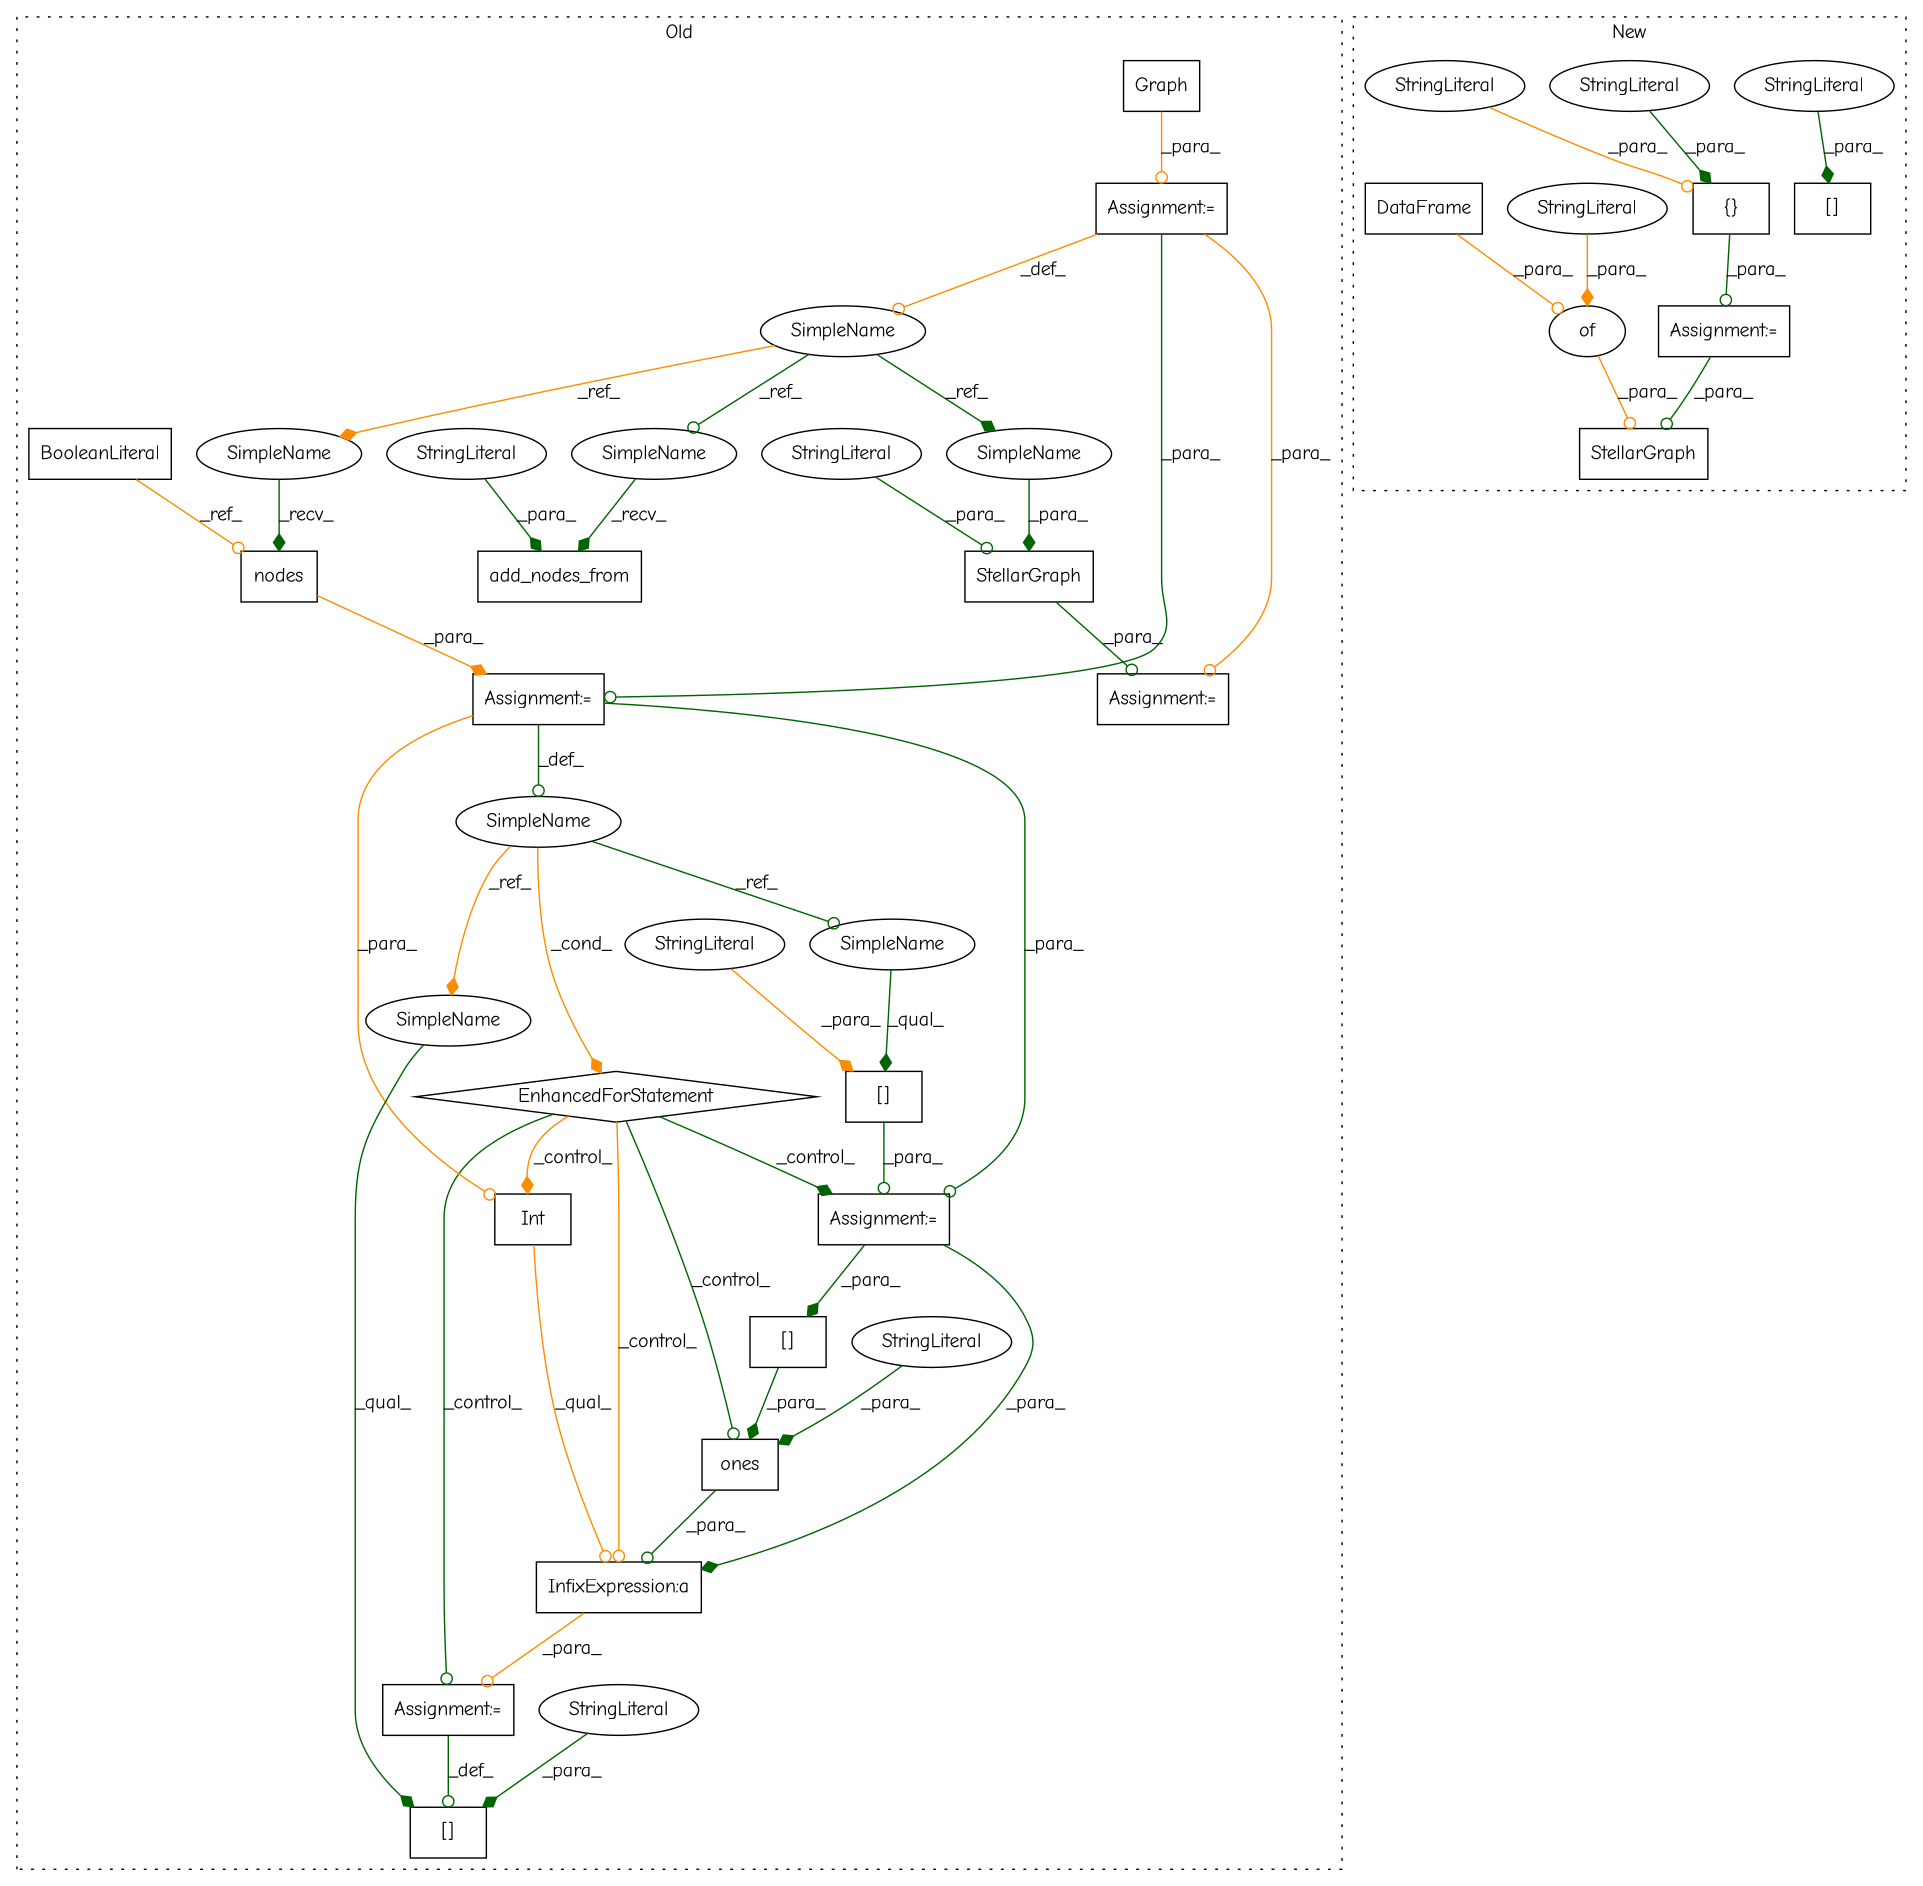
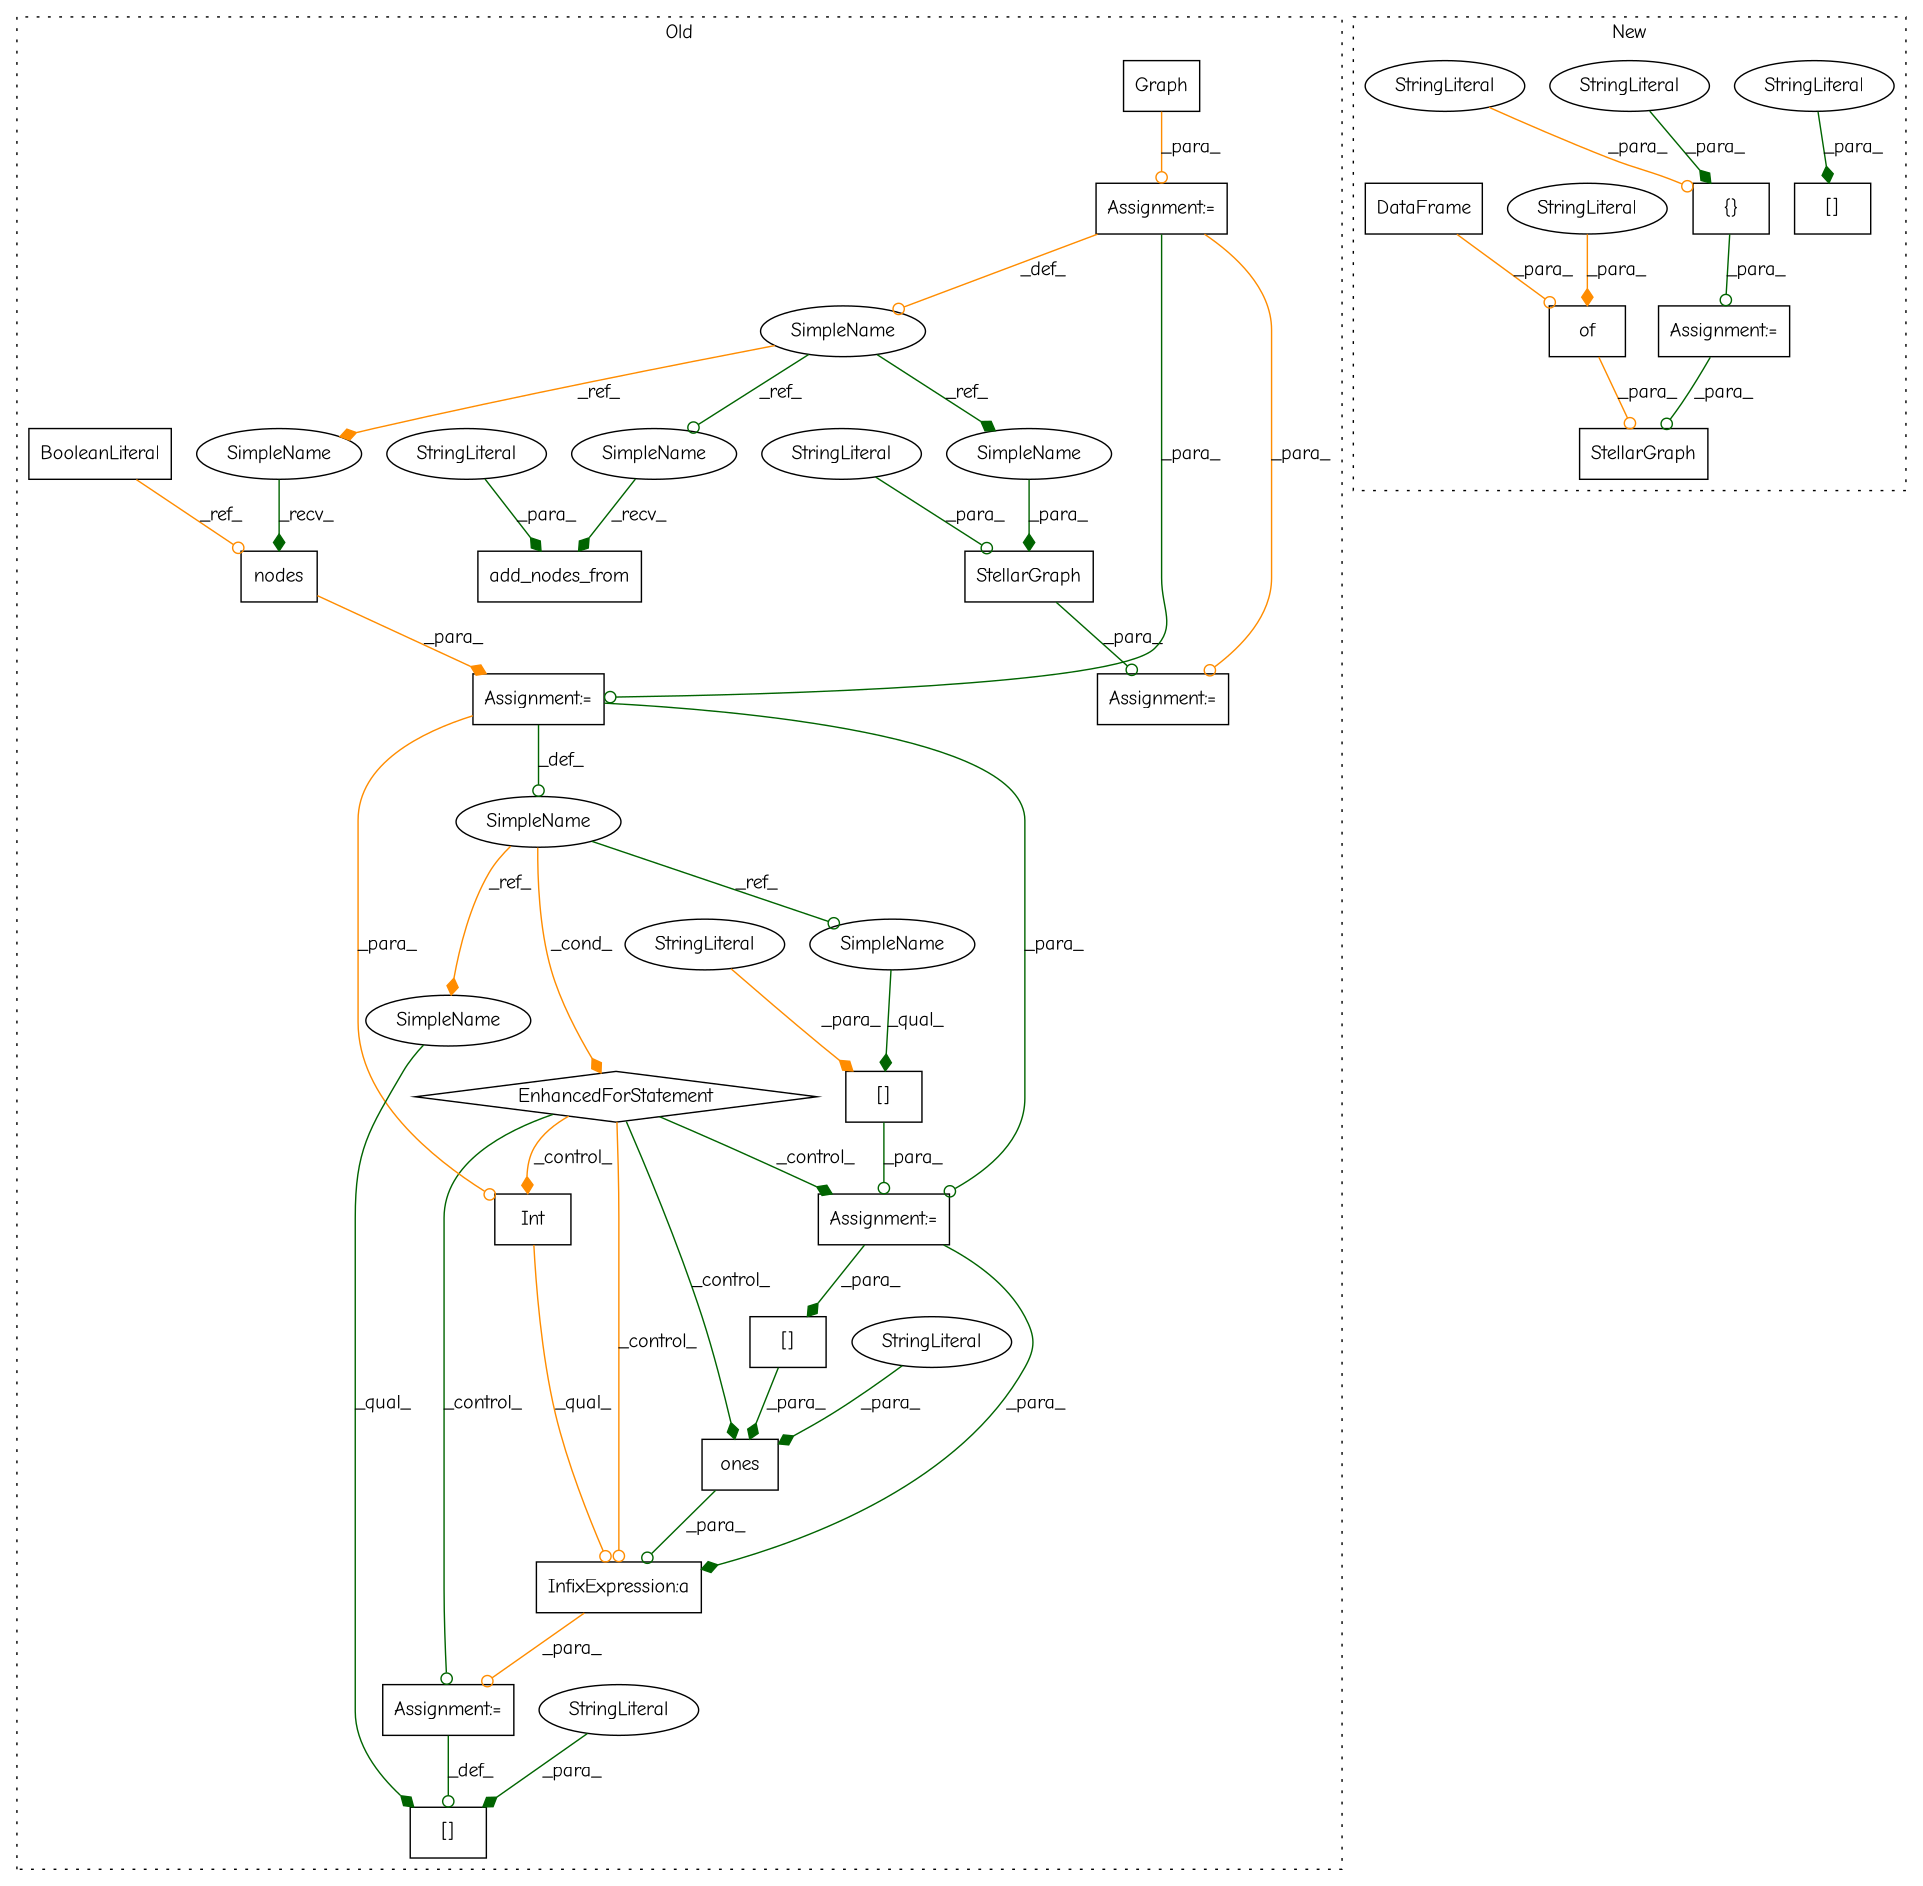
(1587, 331) -> (1587, 331)
(687, 1272) -> (686, 1269)
